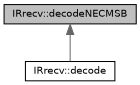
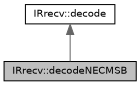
(70, 48) -> (70, 48)
